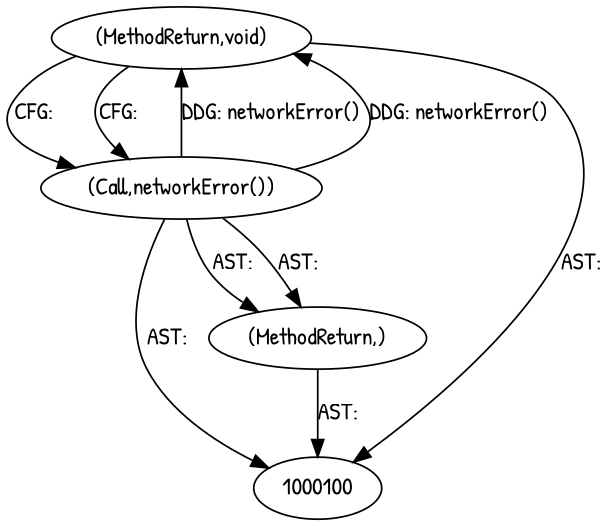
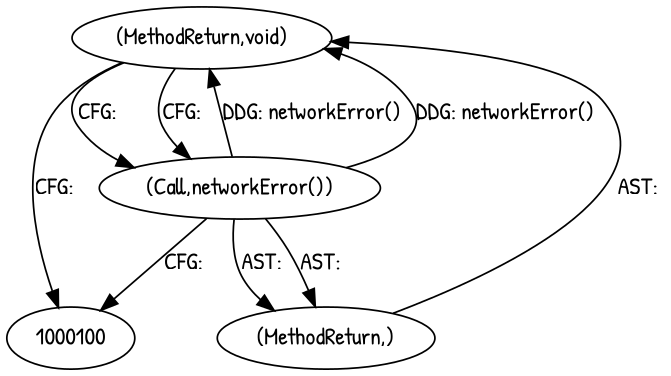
(584, 263) -> (57, 188)
(170, 338) -> (186, 263)
(318, 404) -> (619, 136)
